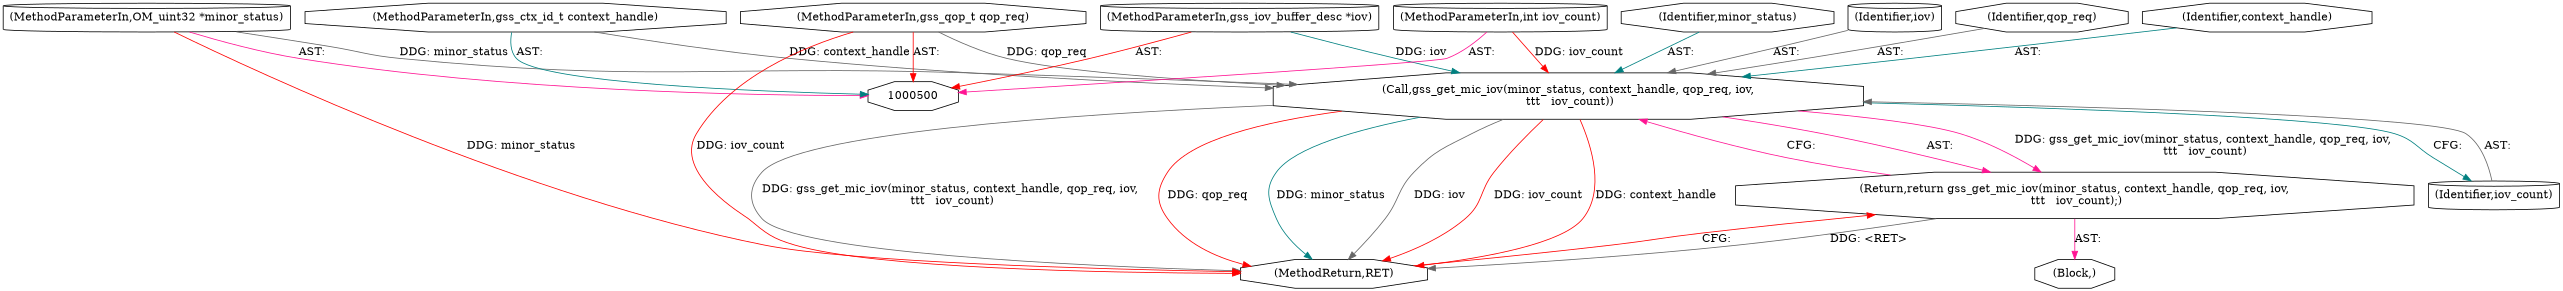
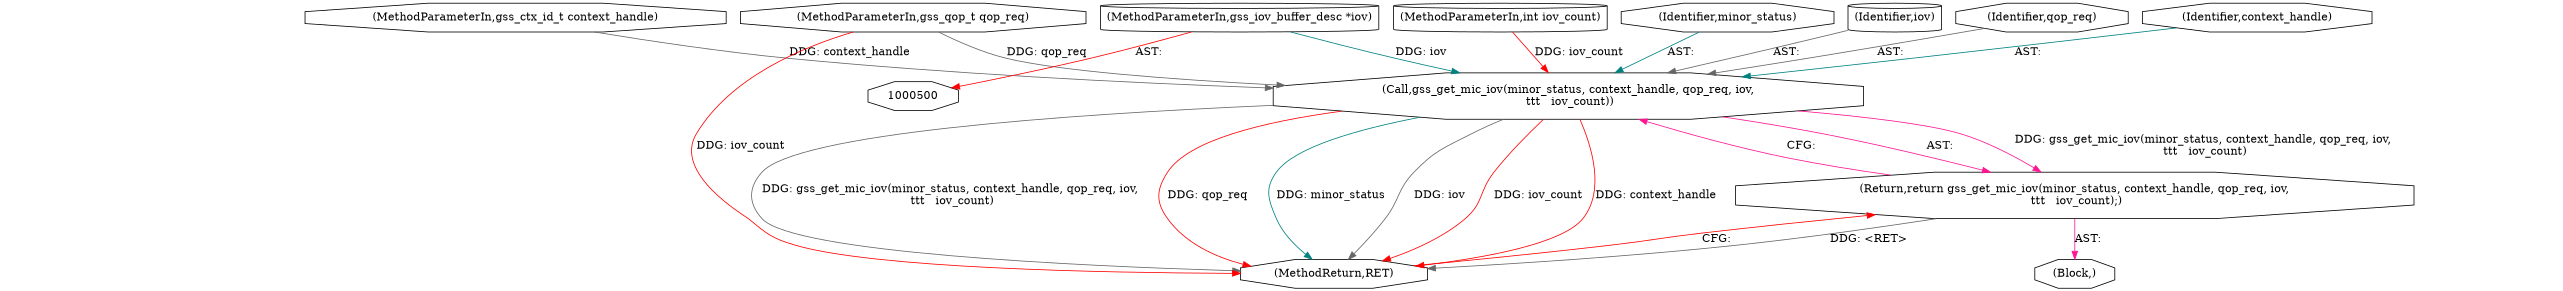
(147, 18) -> none
(913, 53) -> none
(1231, 75) -> none
(673, 86) -> none
(2494, 195) -> none
